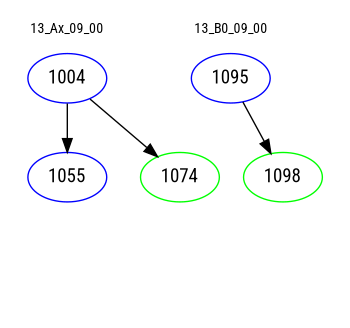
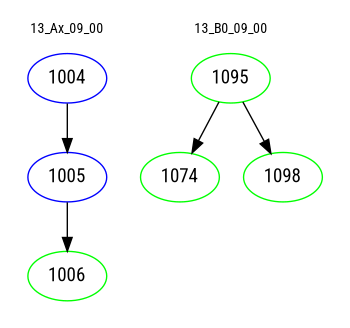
(231, 78) -> (231, 78)
(109, 115) -> (209, 121)
(67, 177) -> (67, 177)
none -> (67, 276)
